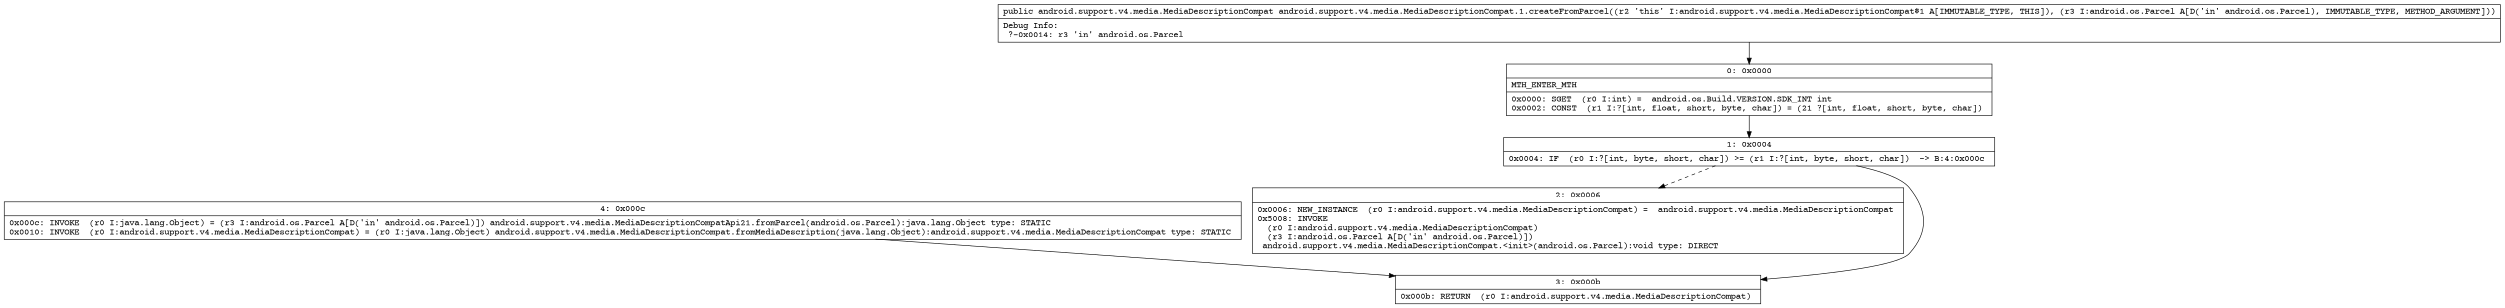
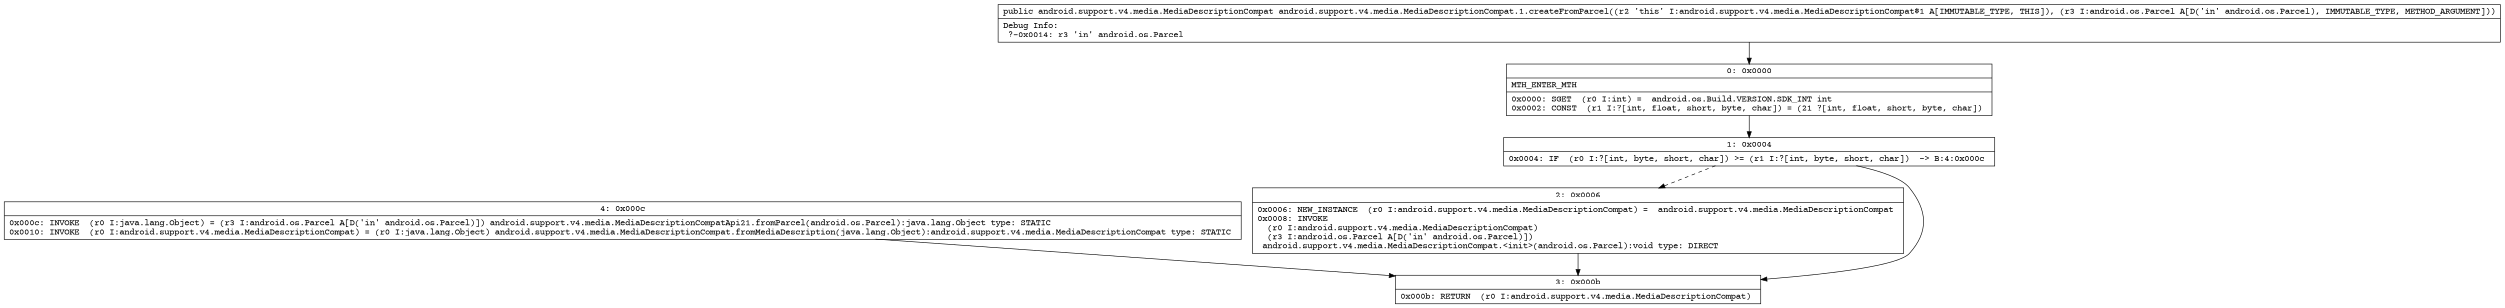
(1298, 219) -> (1298, 219)
none -> (1578, 261)
